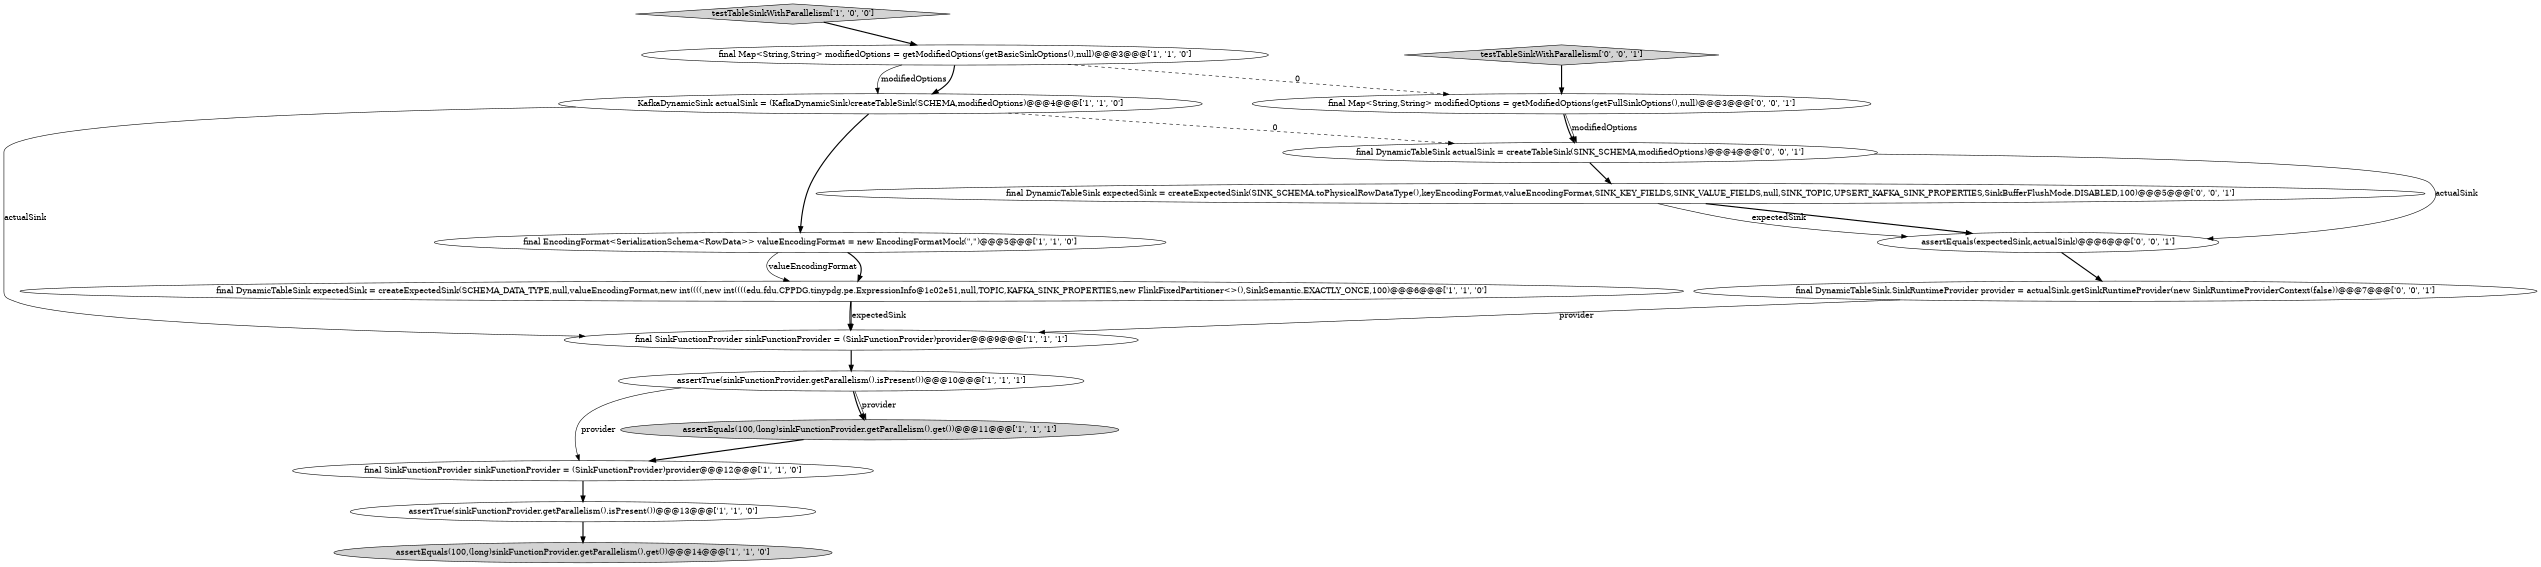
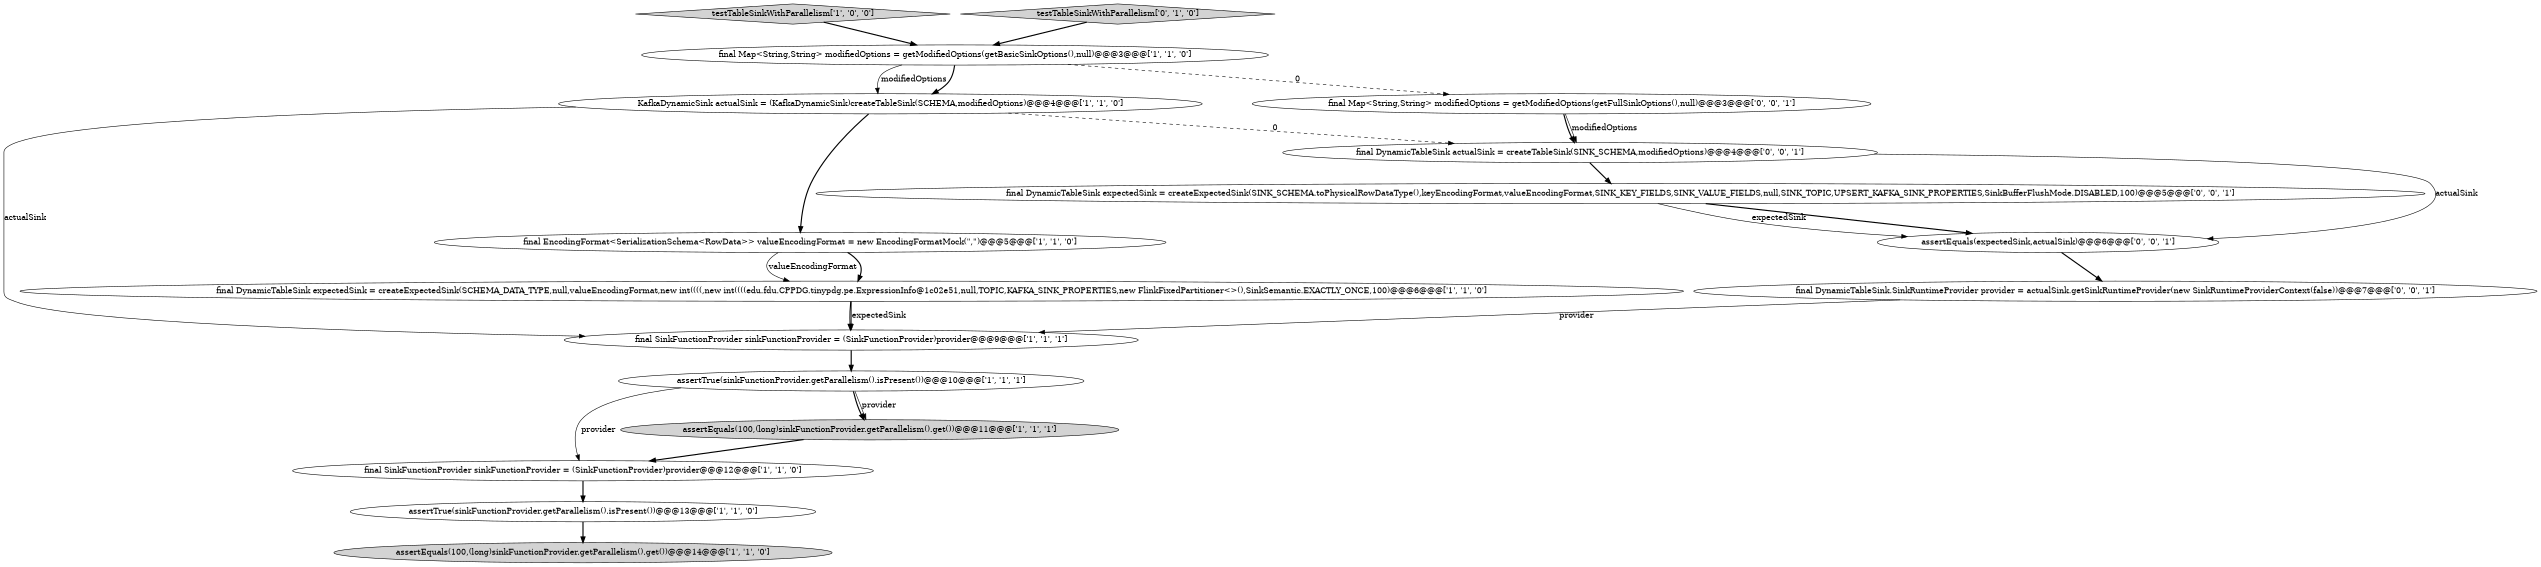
none -> (1118, 14)
(1562, 55) -> none
